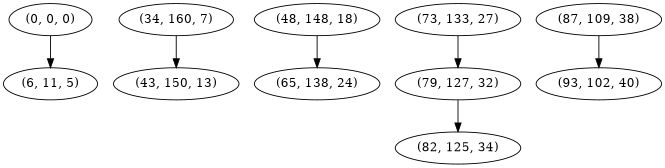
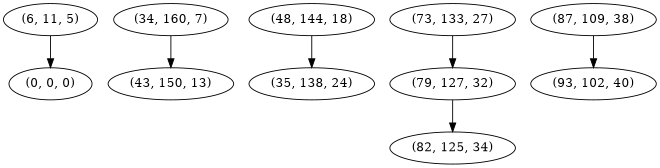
(317, 20) -> (312, 20)
(51, 47) -> (51, 47)
(317, 84) -> (312, 84)
